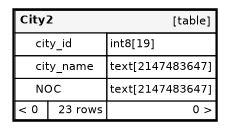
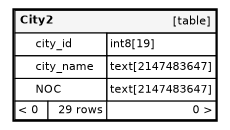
(81, 110) -> (81, 110)
